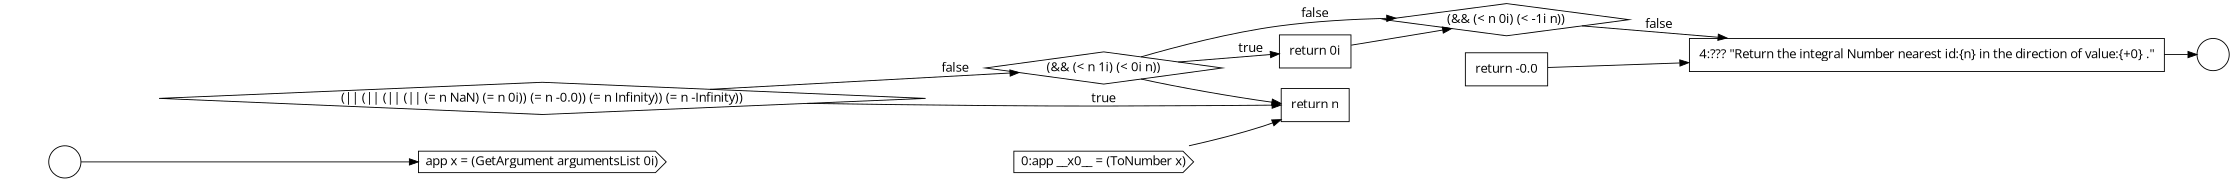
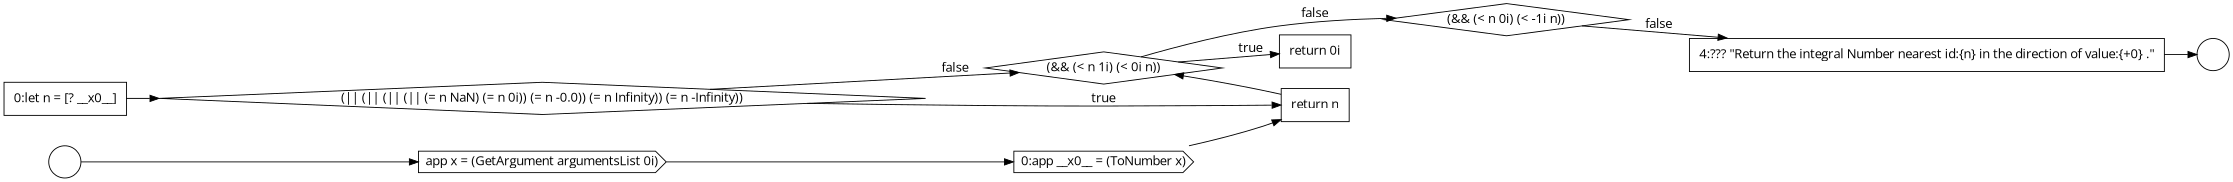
(1397, 38) -> none
(1507, 69) -> none
(1206, 92) -> (1232, 84)
none -> (65, 98)
none -> (835, 162)
